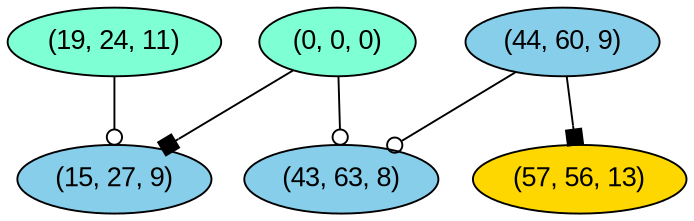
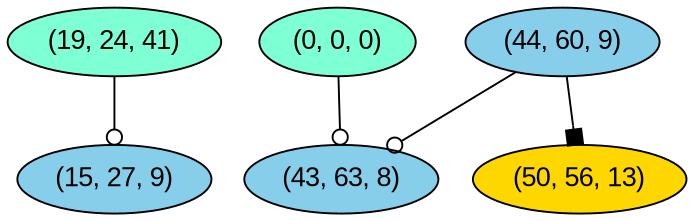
(114, 42) -> (114, 42)
(236, 105) -> none
(580, 179) -> (580, 179)
